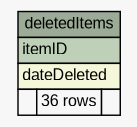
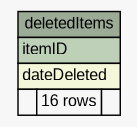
(69, 102) -> (69, 102)
